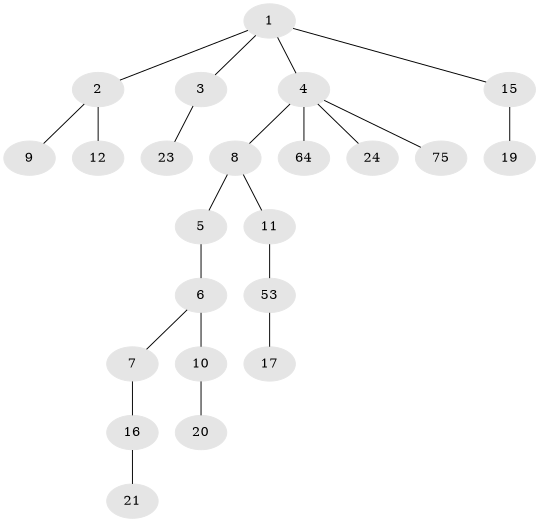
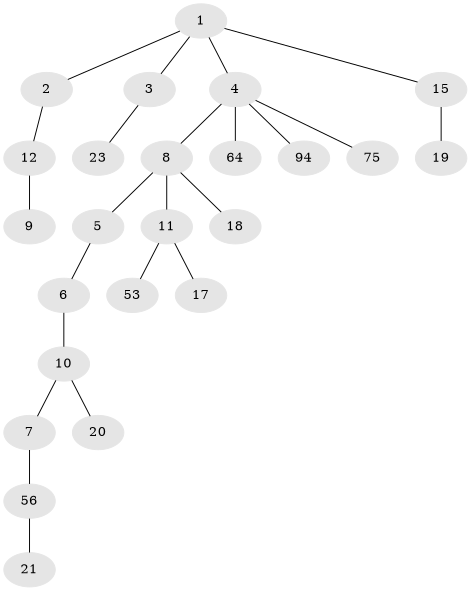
(64, 124) -> (30, 193)
(373, 158) -> (304, 158)
none -> (235, 227)
(167, 330) -> (47, 398)
(270, 330) -> (184, 261)
(132, 433) -> (30, 501)
